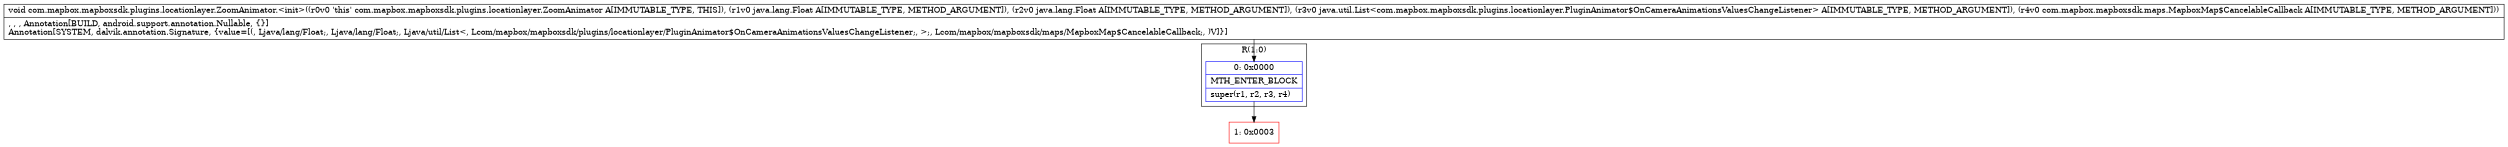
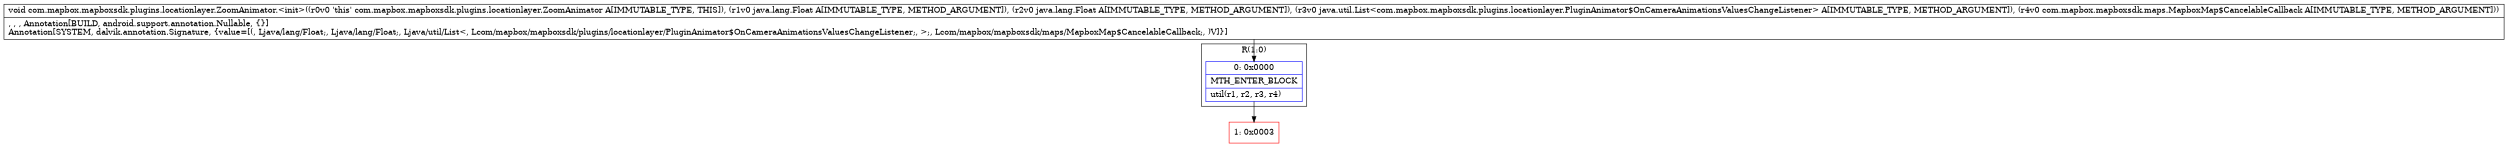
(1251, 95) -> (1246, 95)
